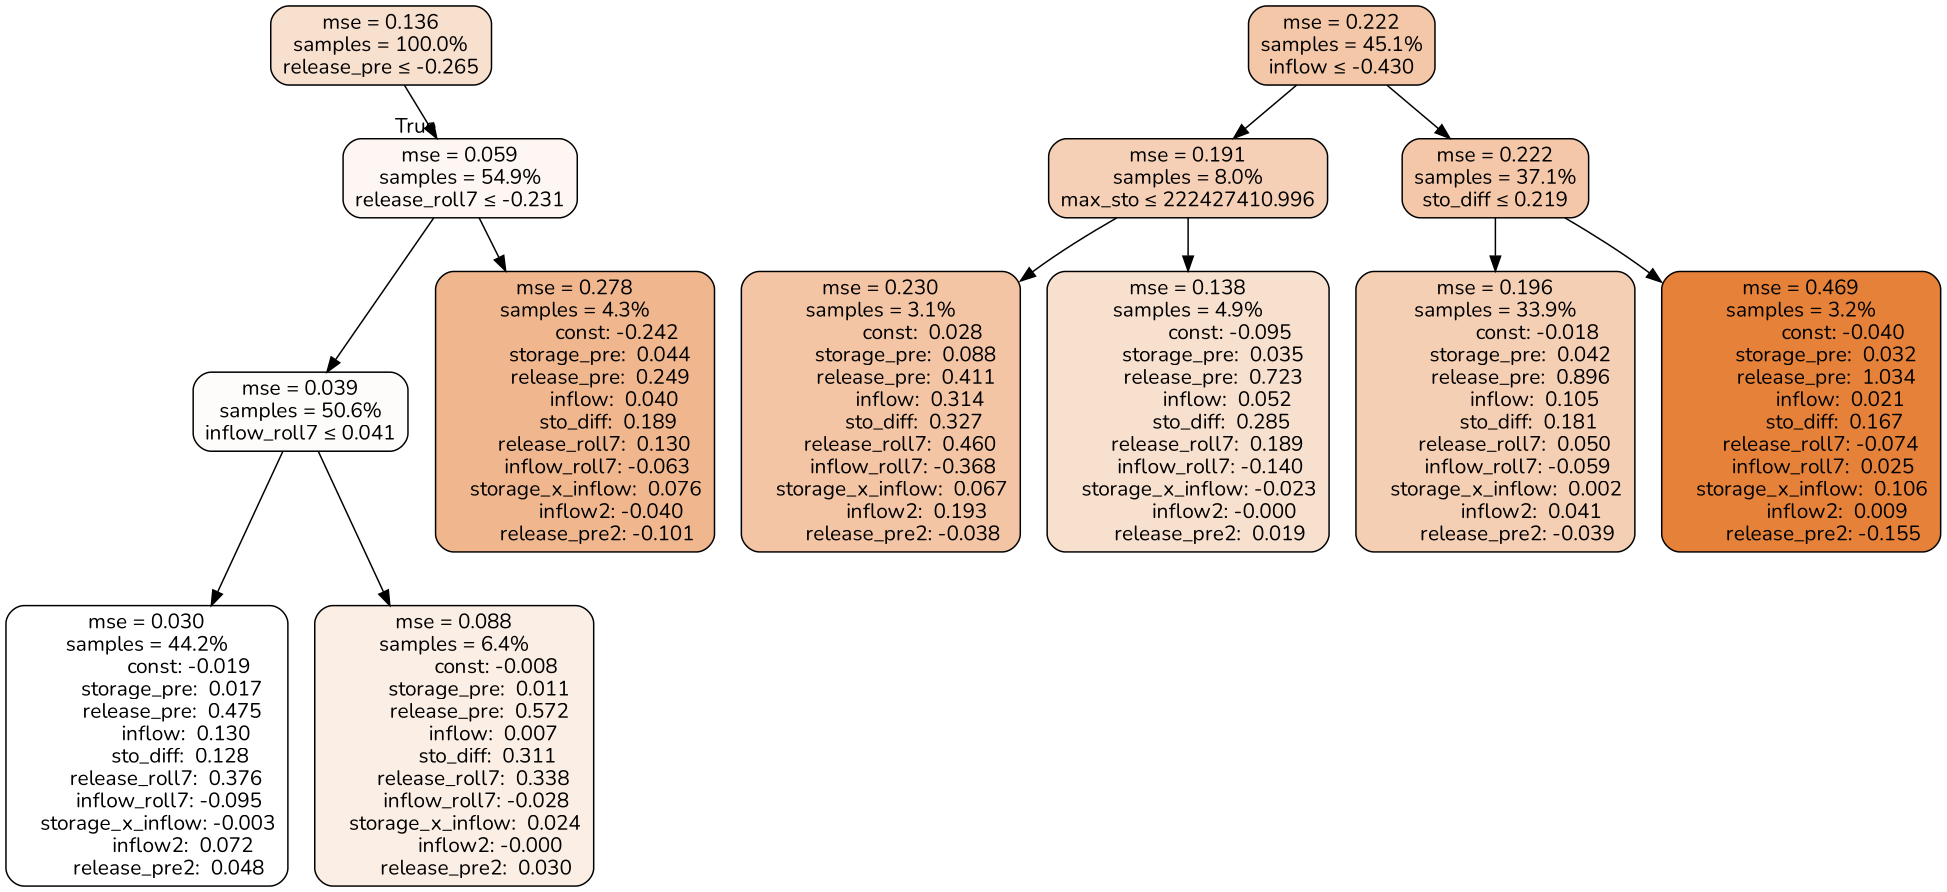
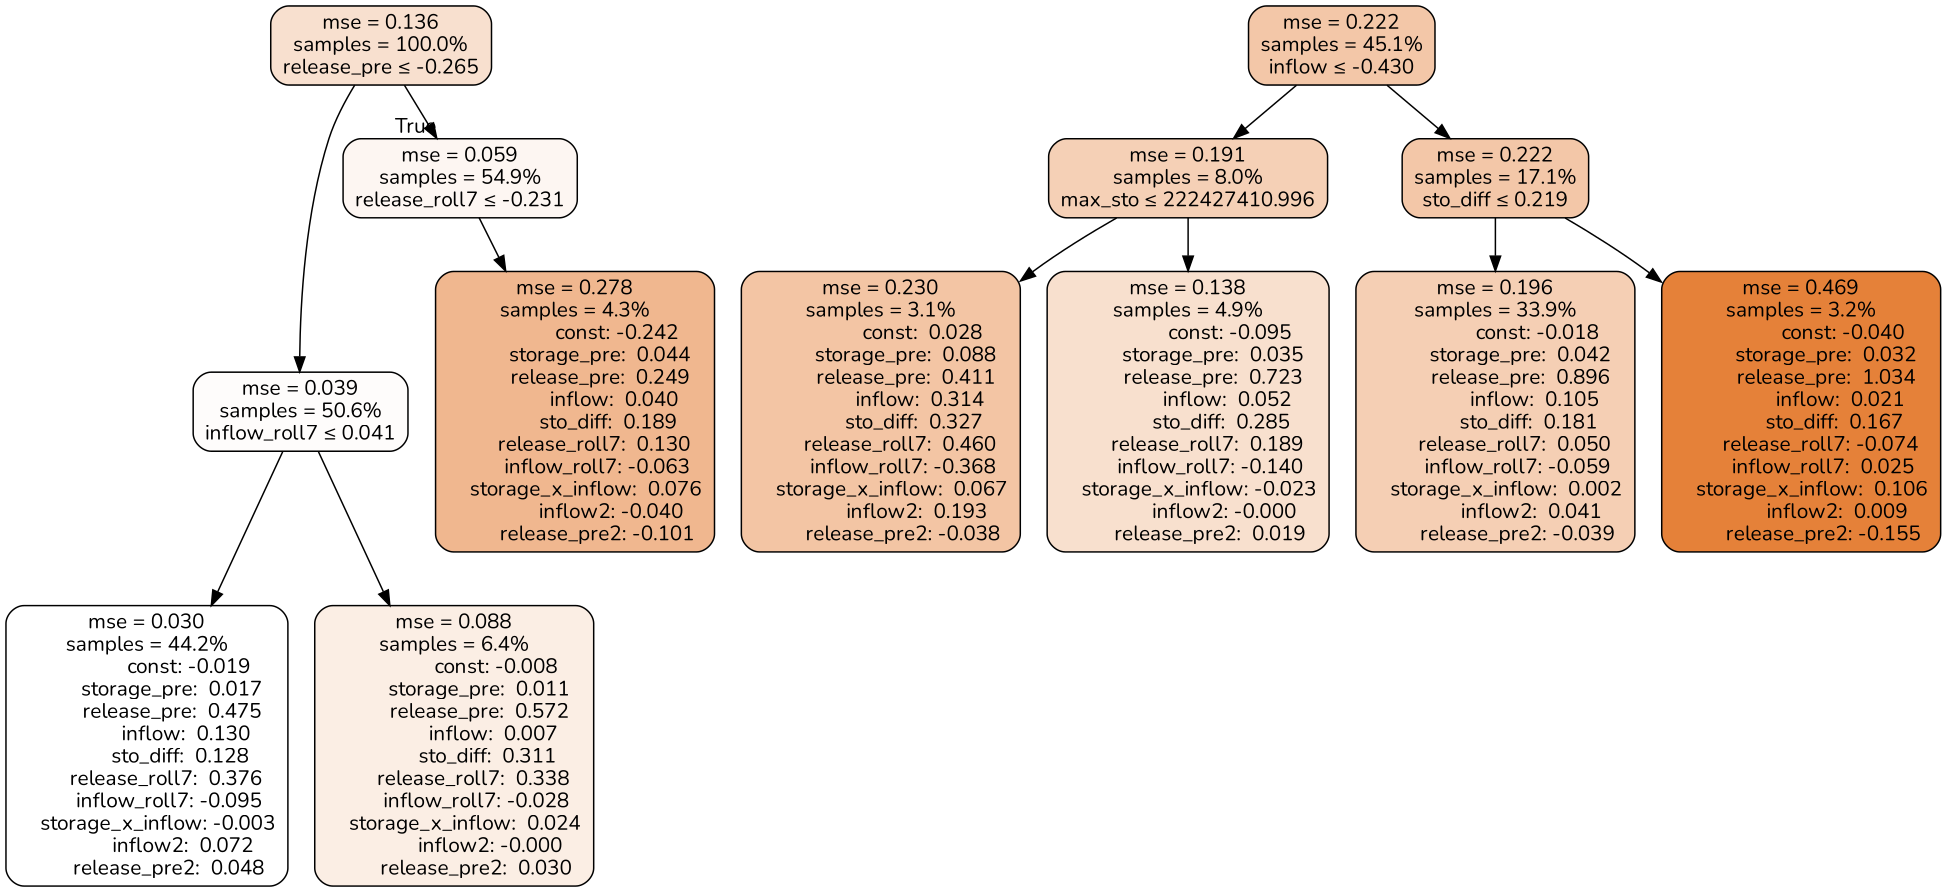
(1495, 178) -> (1495, 178)
(385, 289) -> (311, 217)
